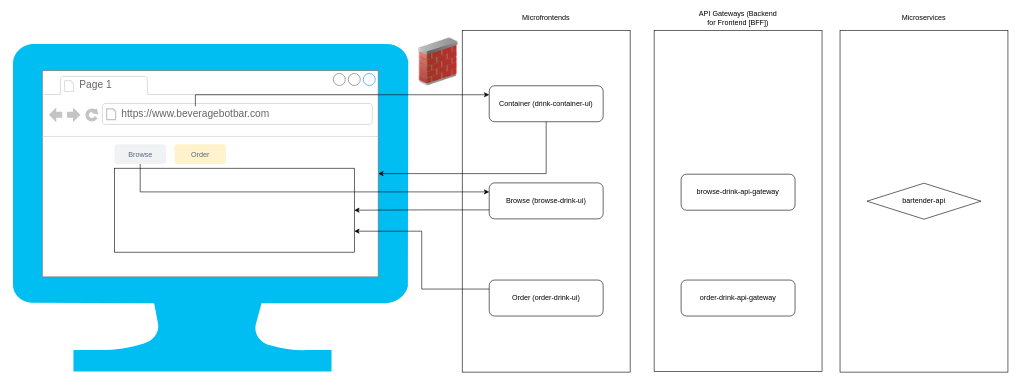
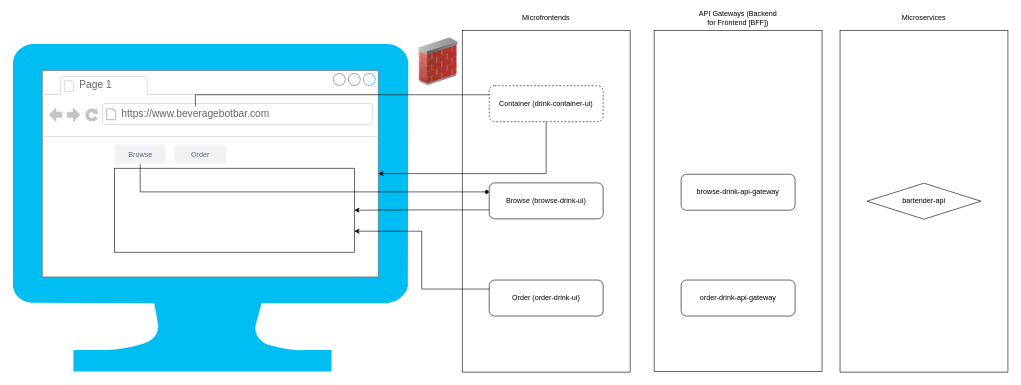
(483, 95) -> (485, 95)
(546, 104) -> (546, 104)
(200, 154) -> (200, 154)
(483, 192) -> (483, 192)
